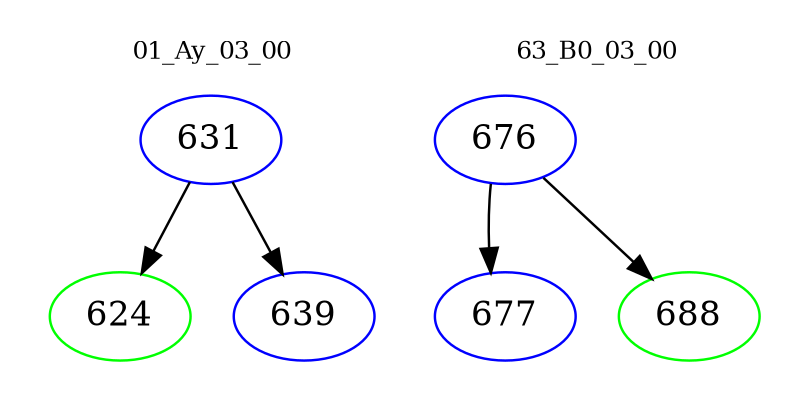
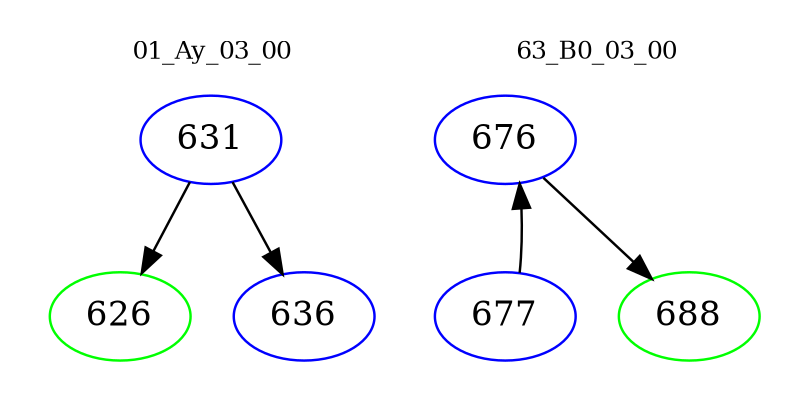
(489, 216) -> (522, 241)
(120, 316) -> (120, 316)
(304, 316) -> (304, 316)
